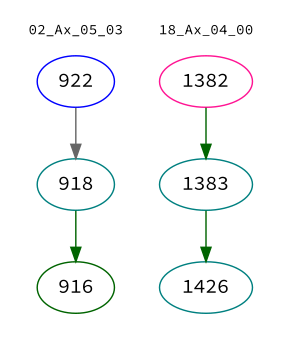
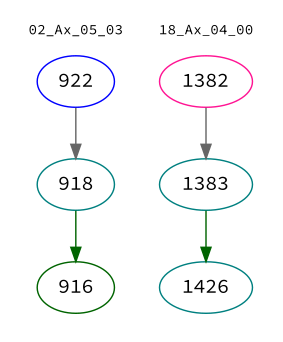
(206, 126) -> (206, 126)
